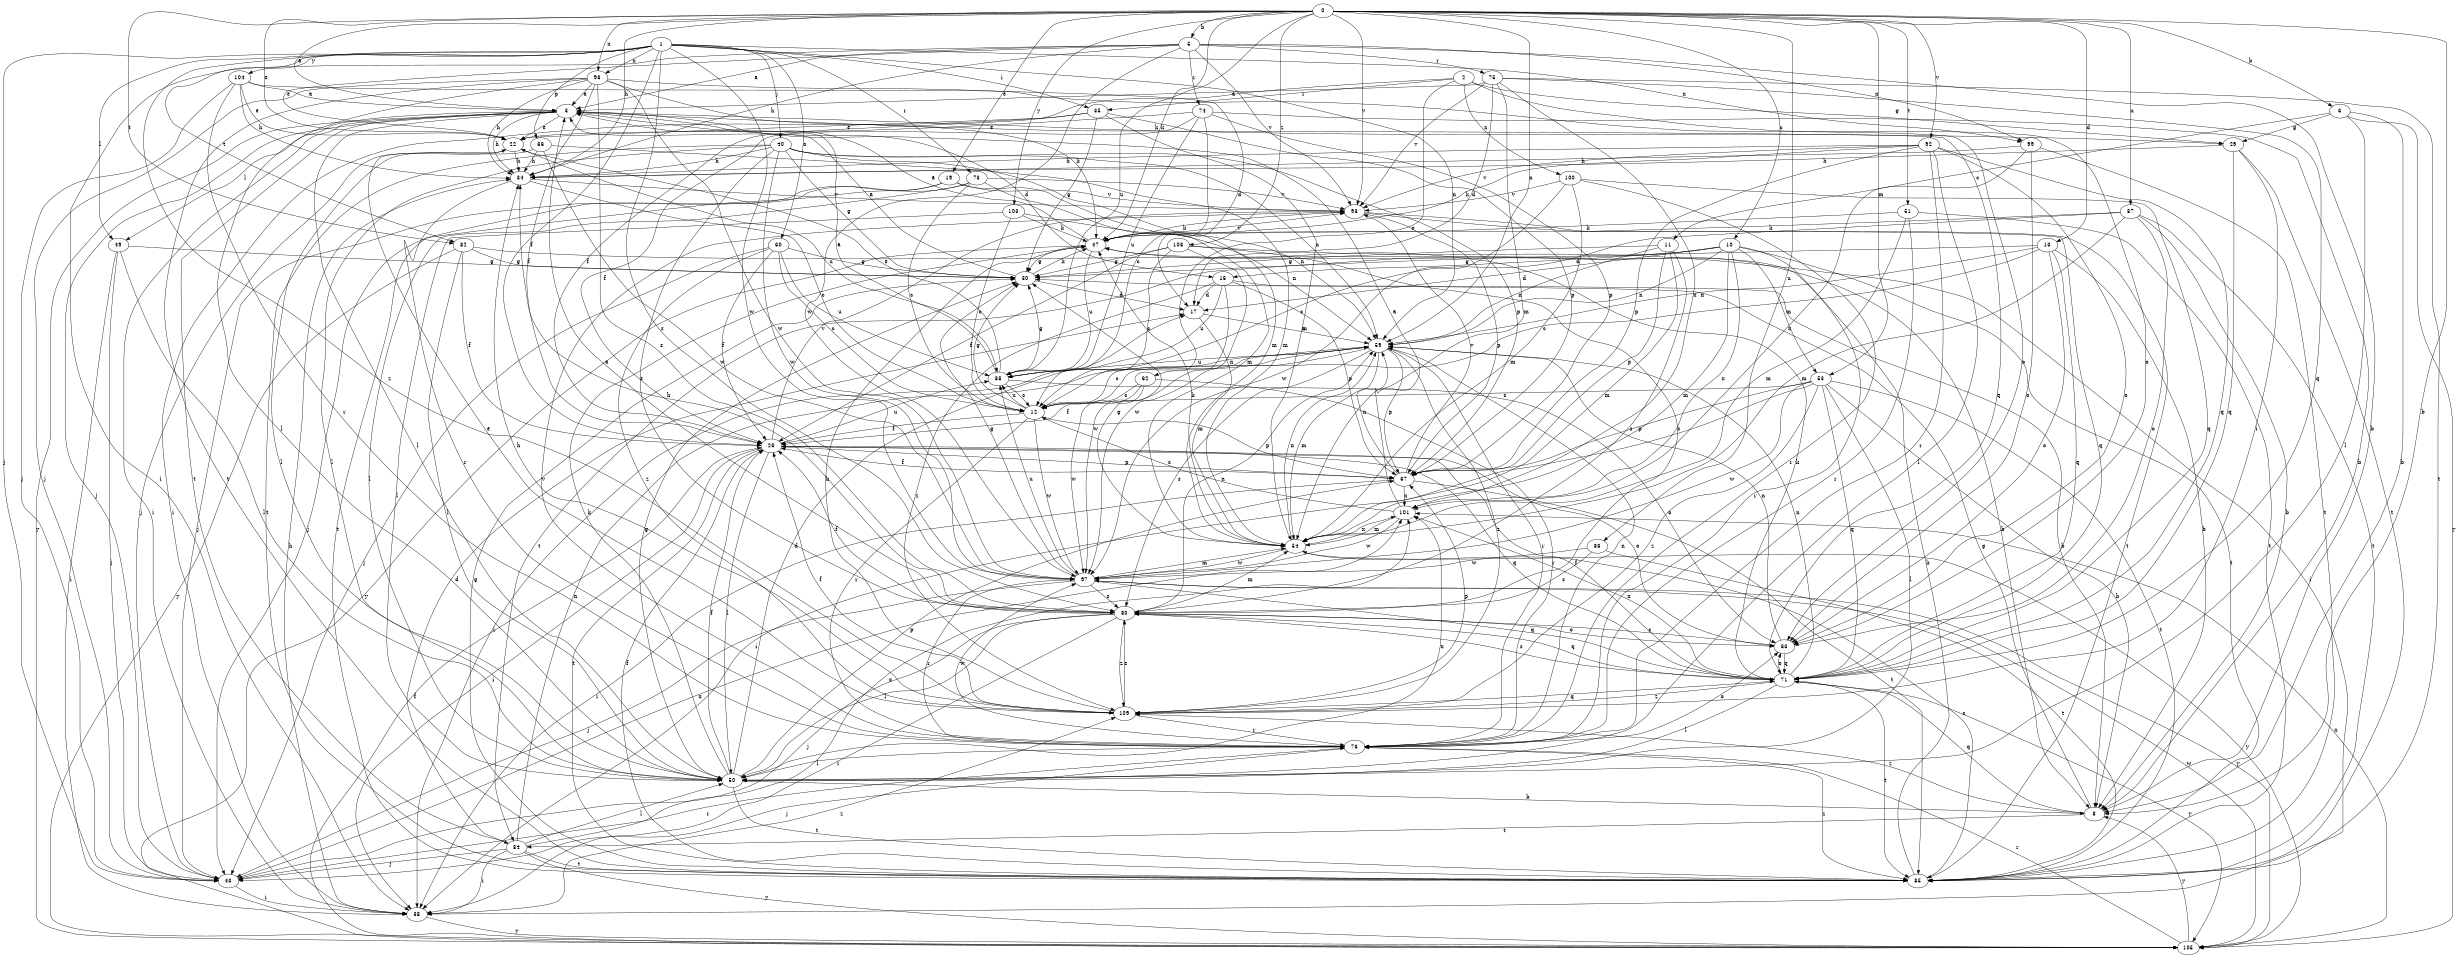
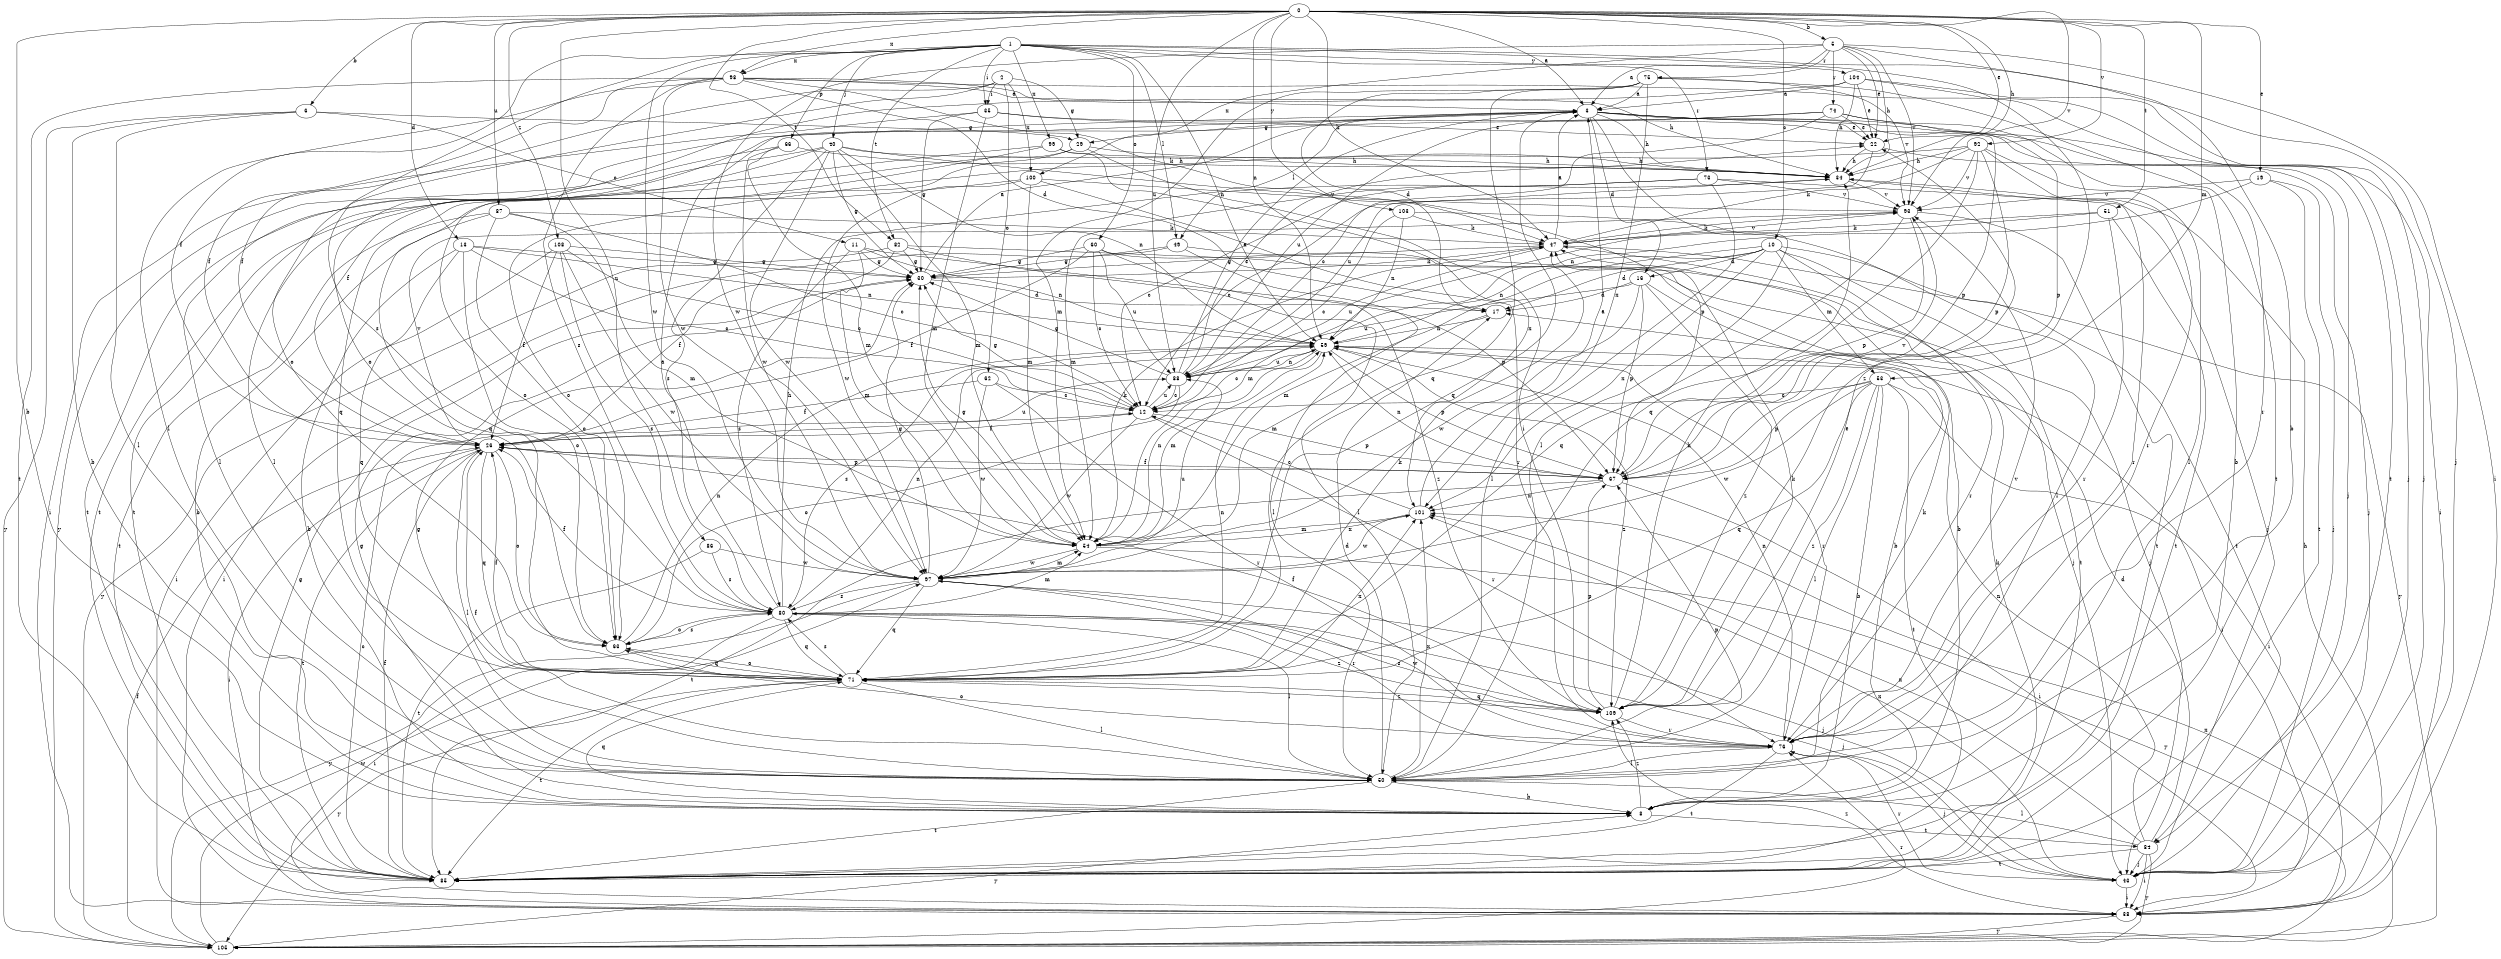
(1613, 62) -> (1426, 76)
(1157, 128) -> (1267, 128)
(1716, 587) -> (405, 456)
(1824, 814) -> (1692, 814)
